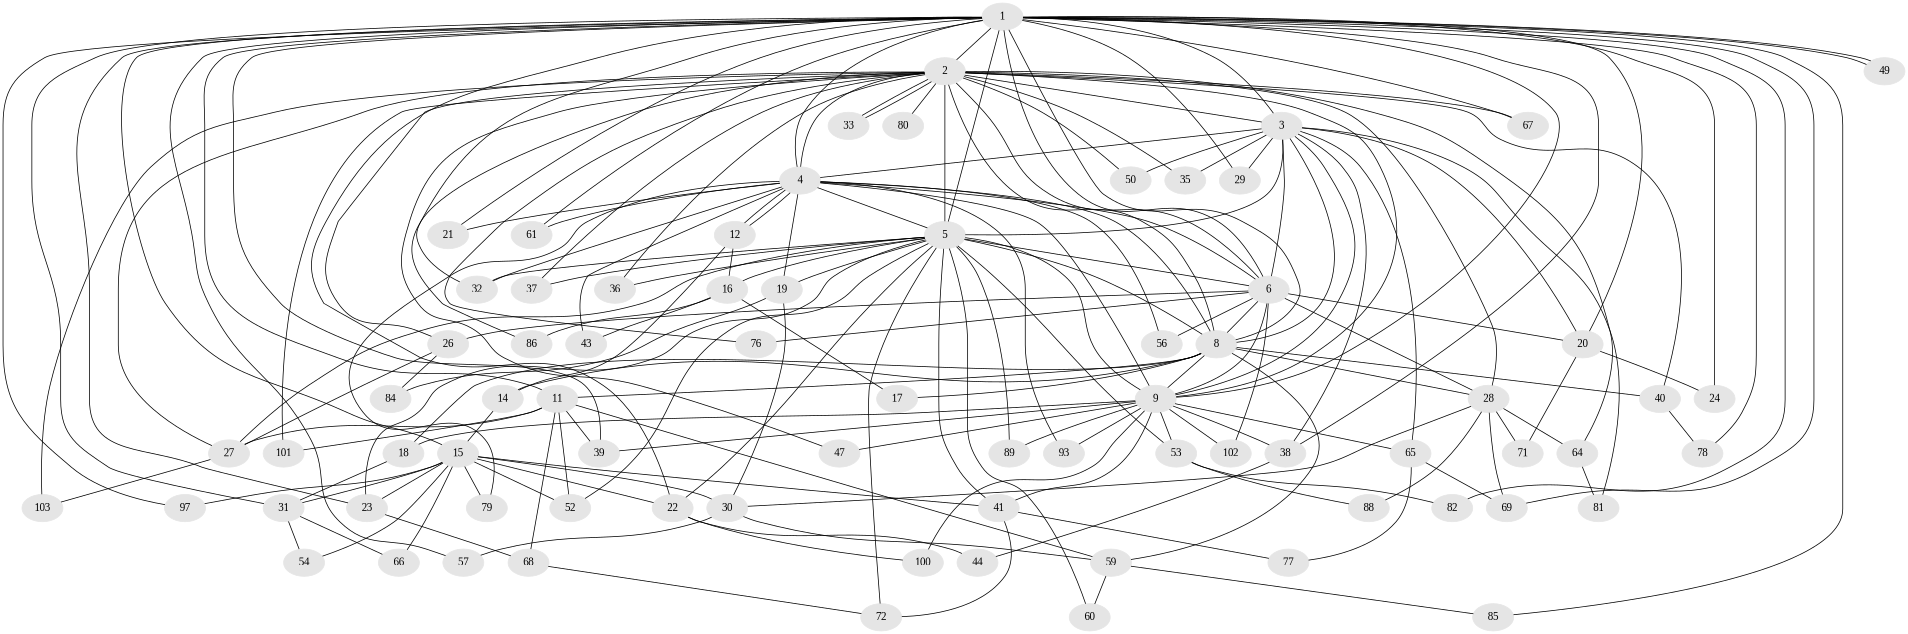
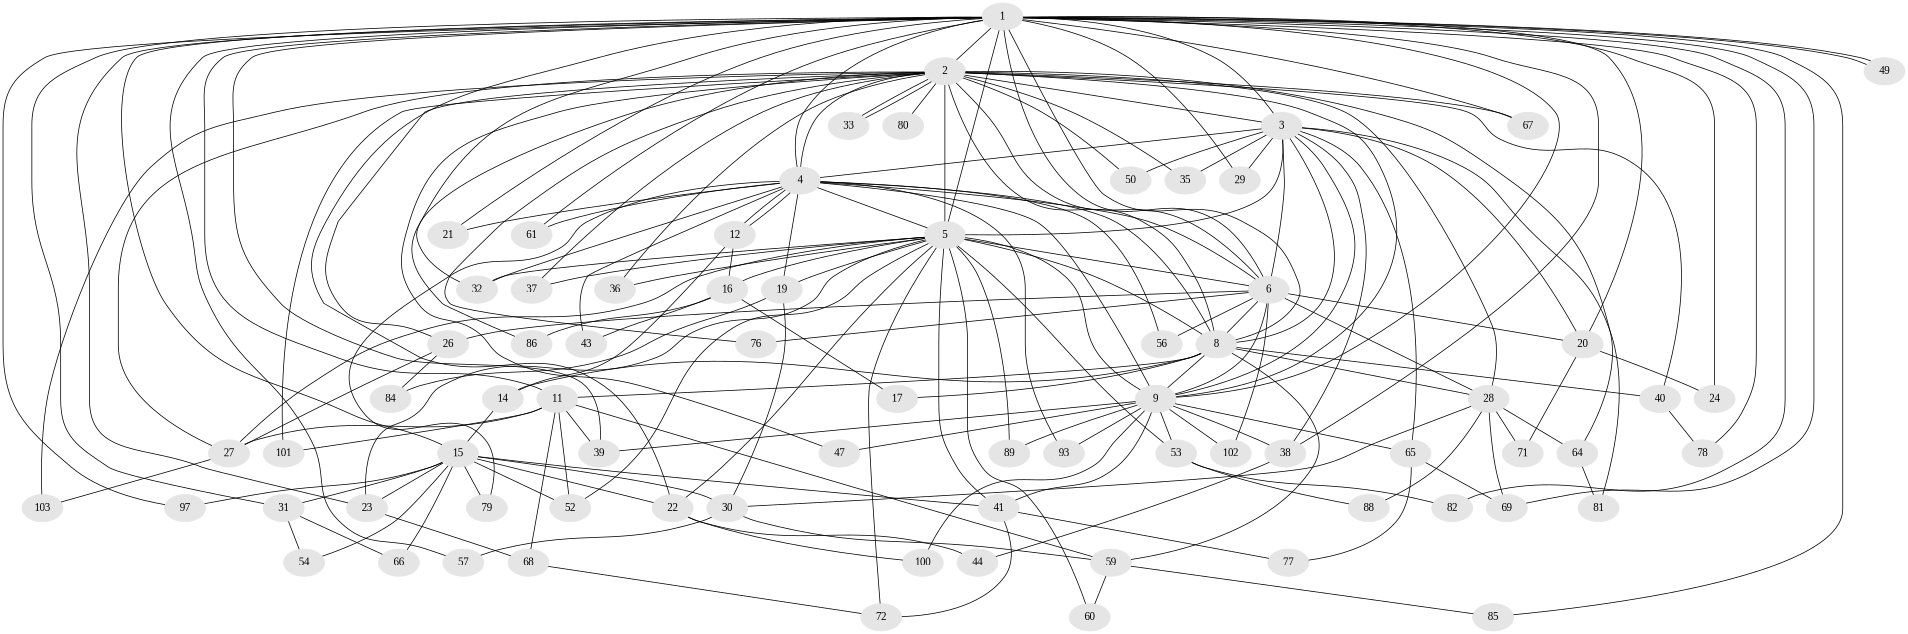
(403, 453) -> none
